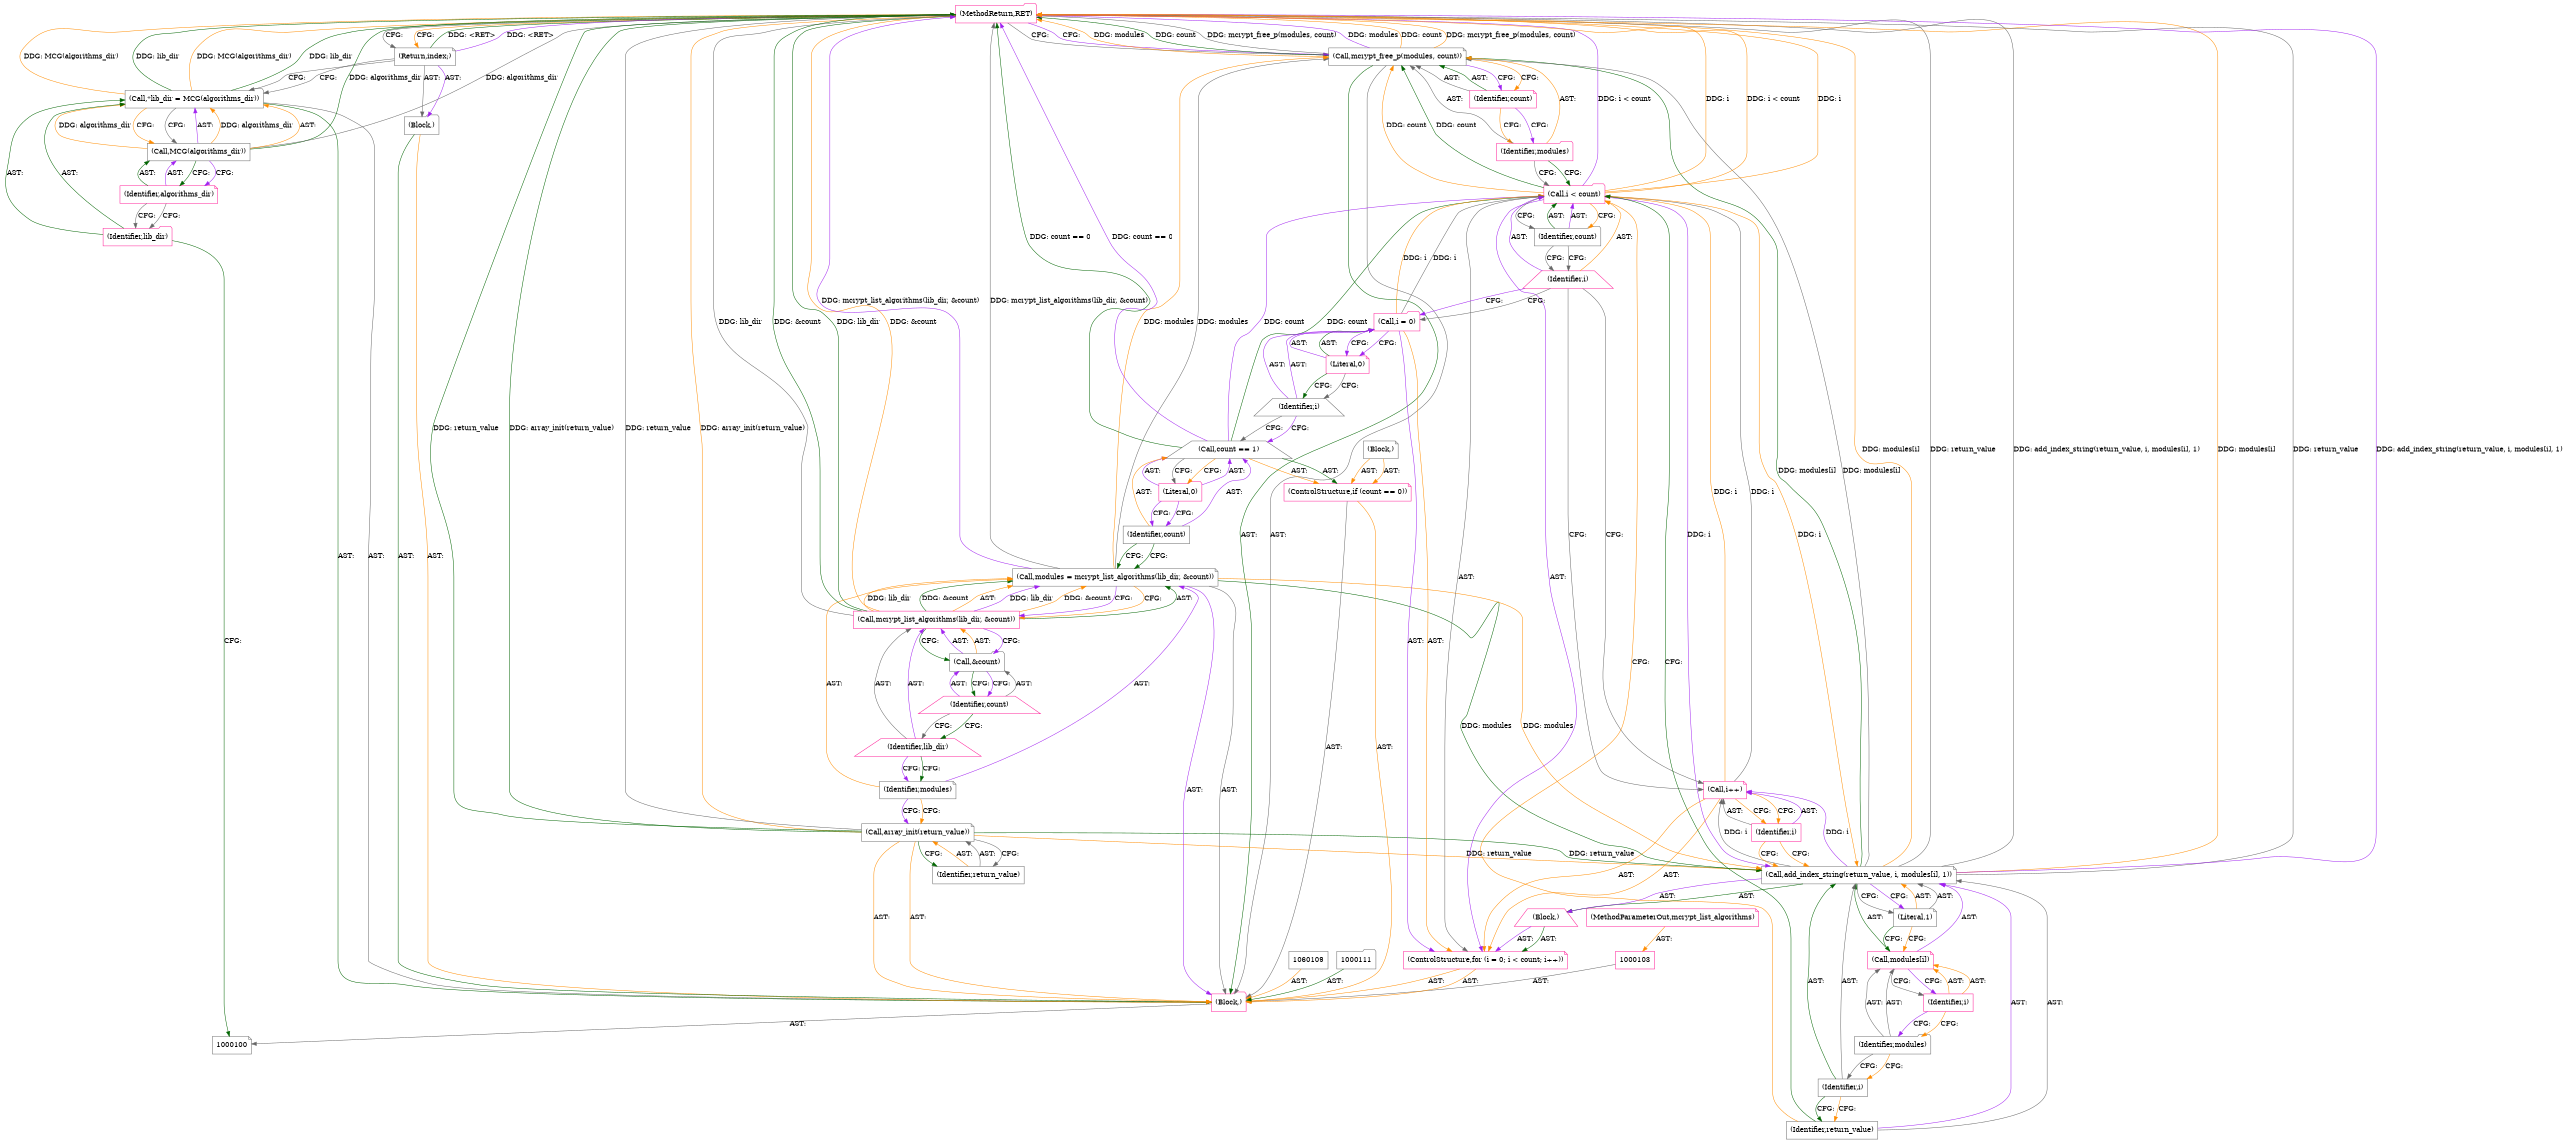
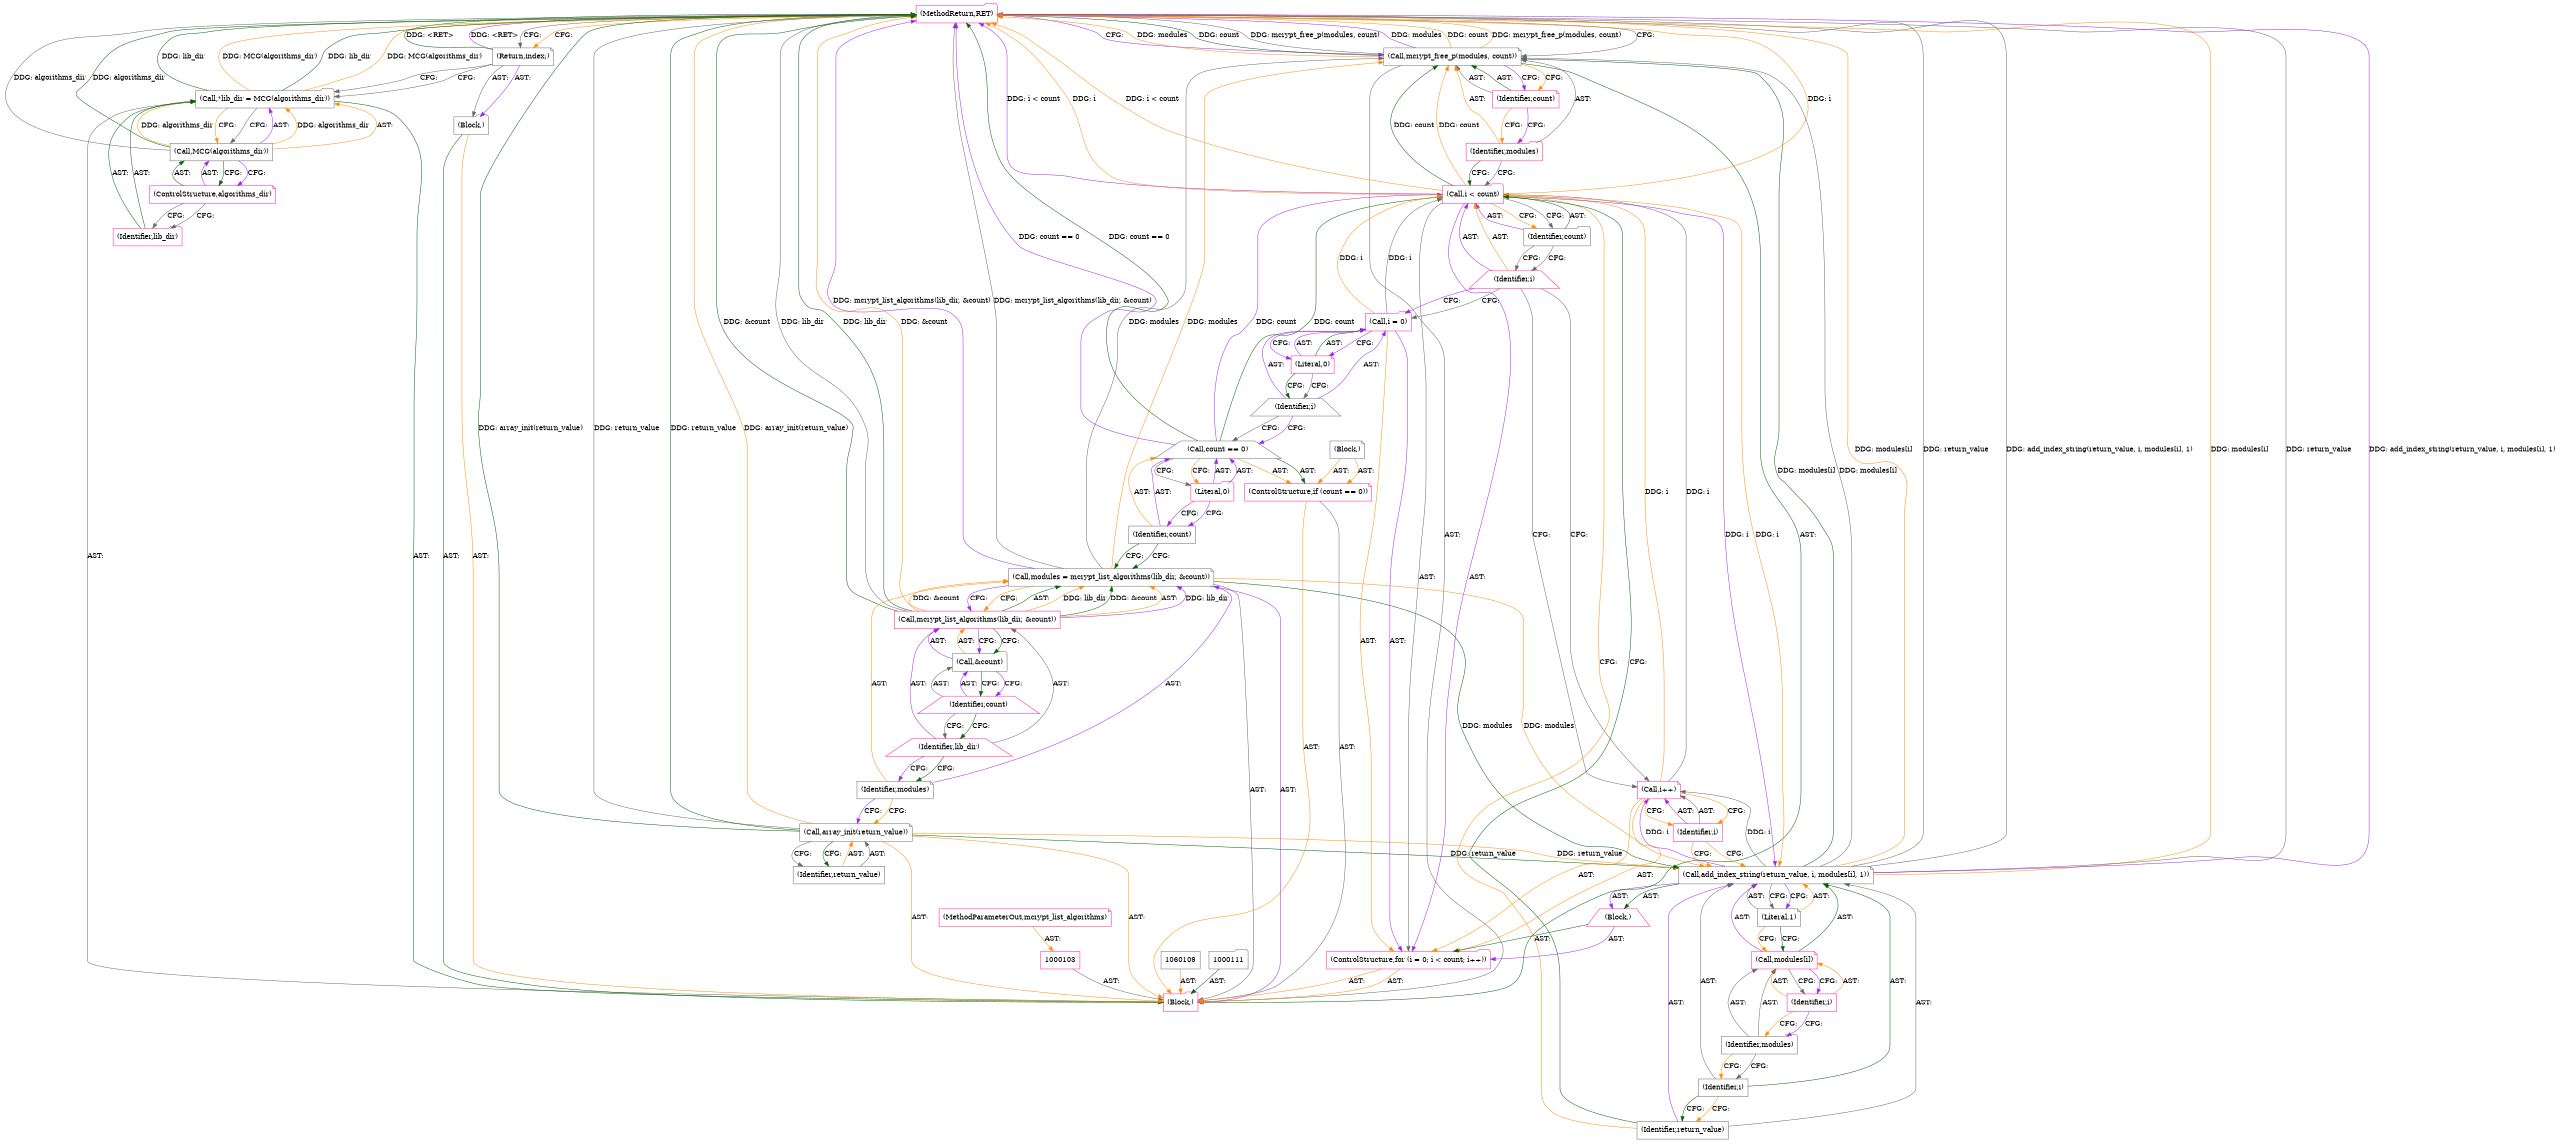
(169, 195) -> (213, 195)
(1229, 450) -> (1218, 450)
(1485, 960) -> (1408, 960)
(232, 1045) -> none
